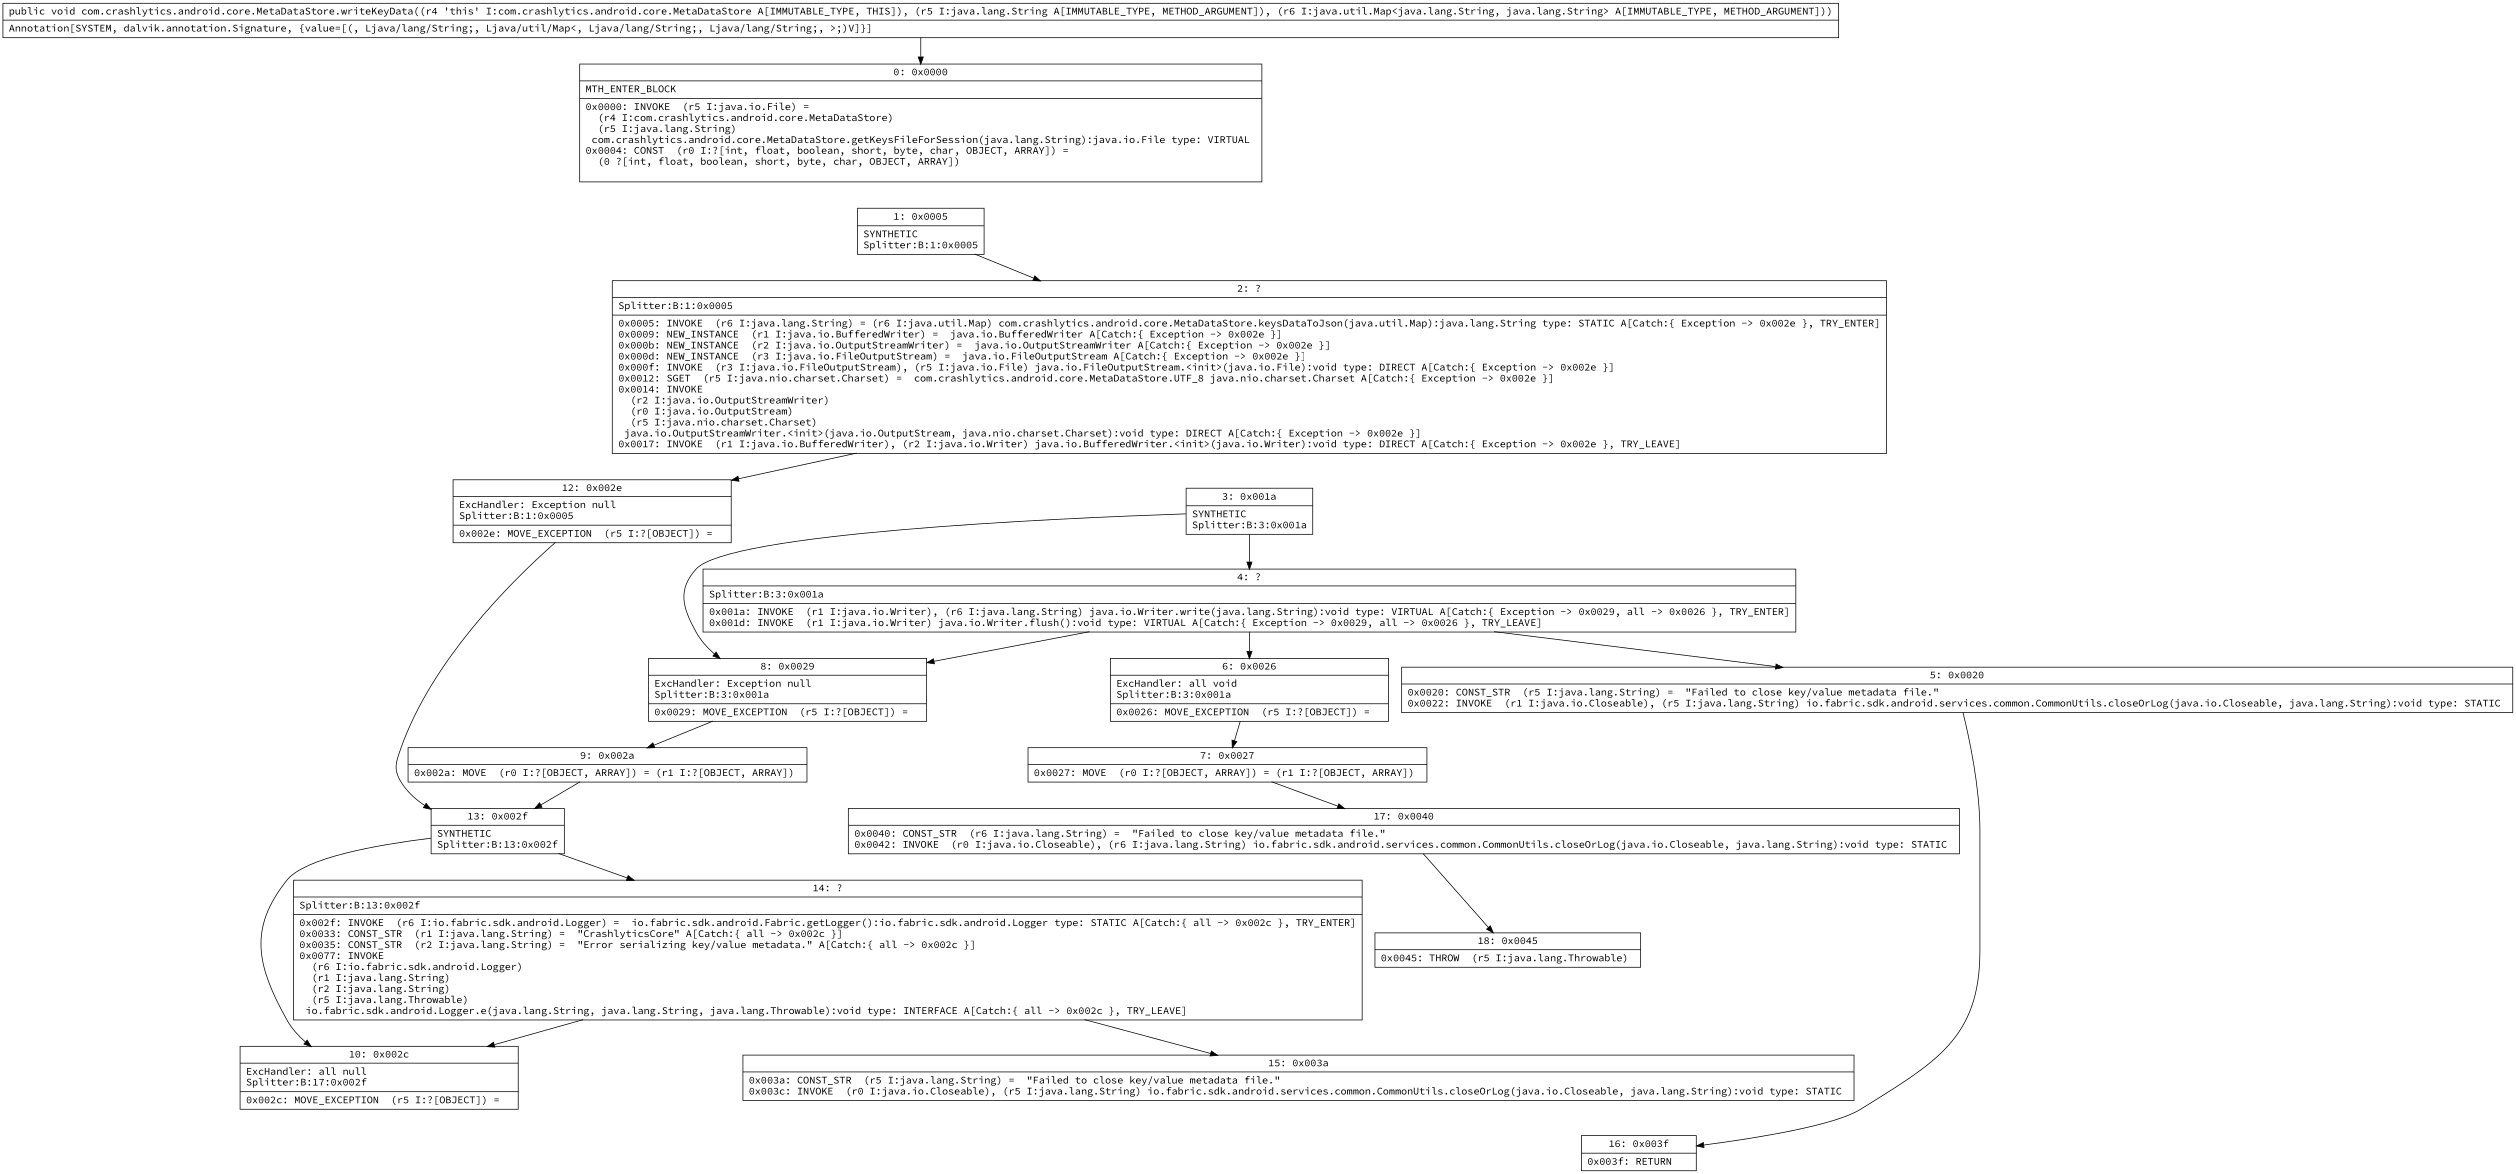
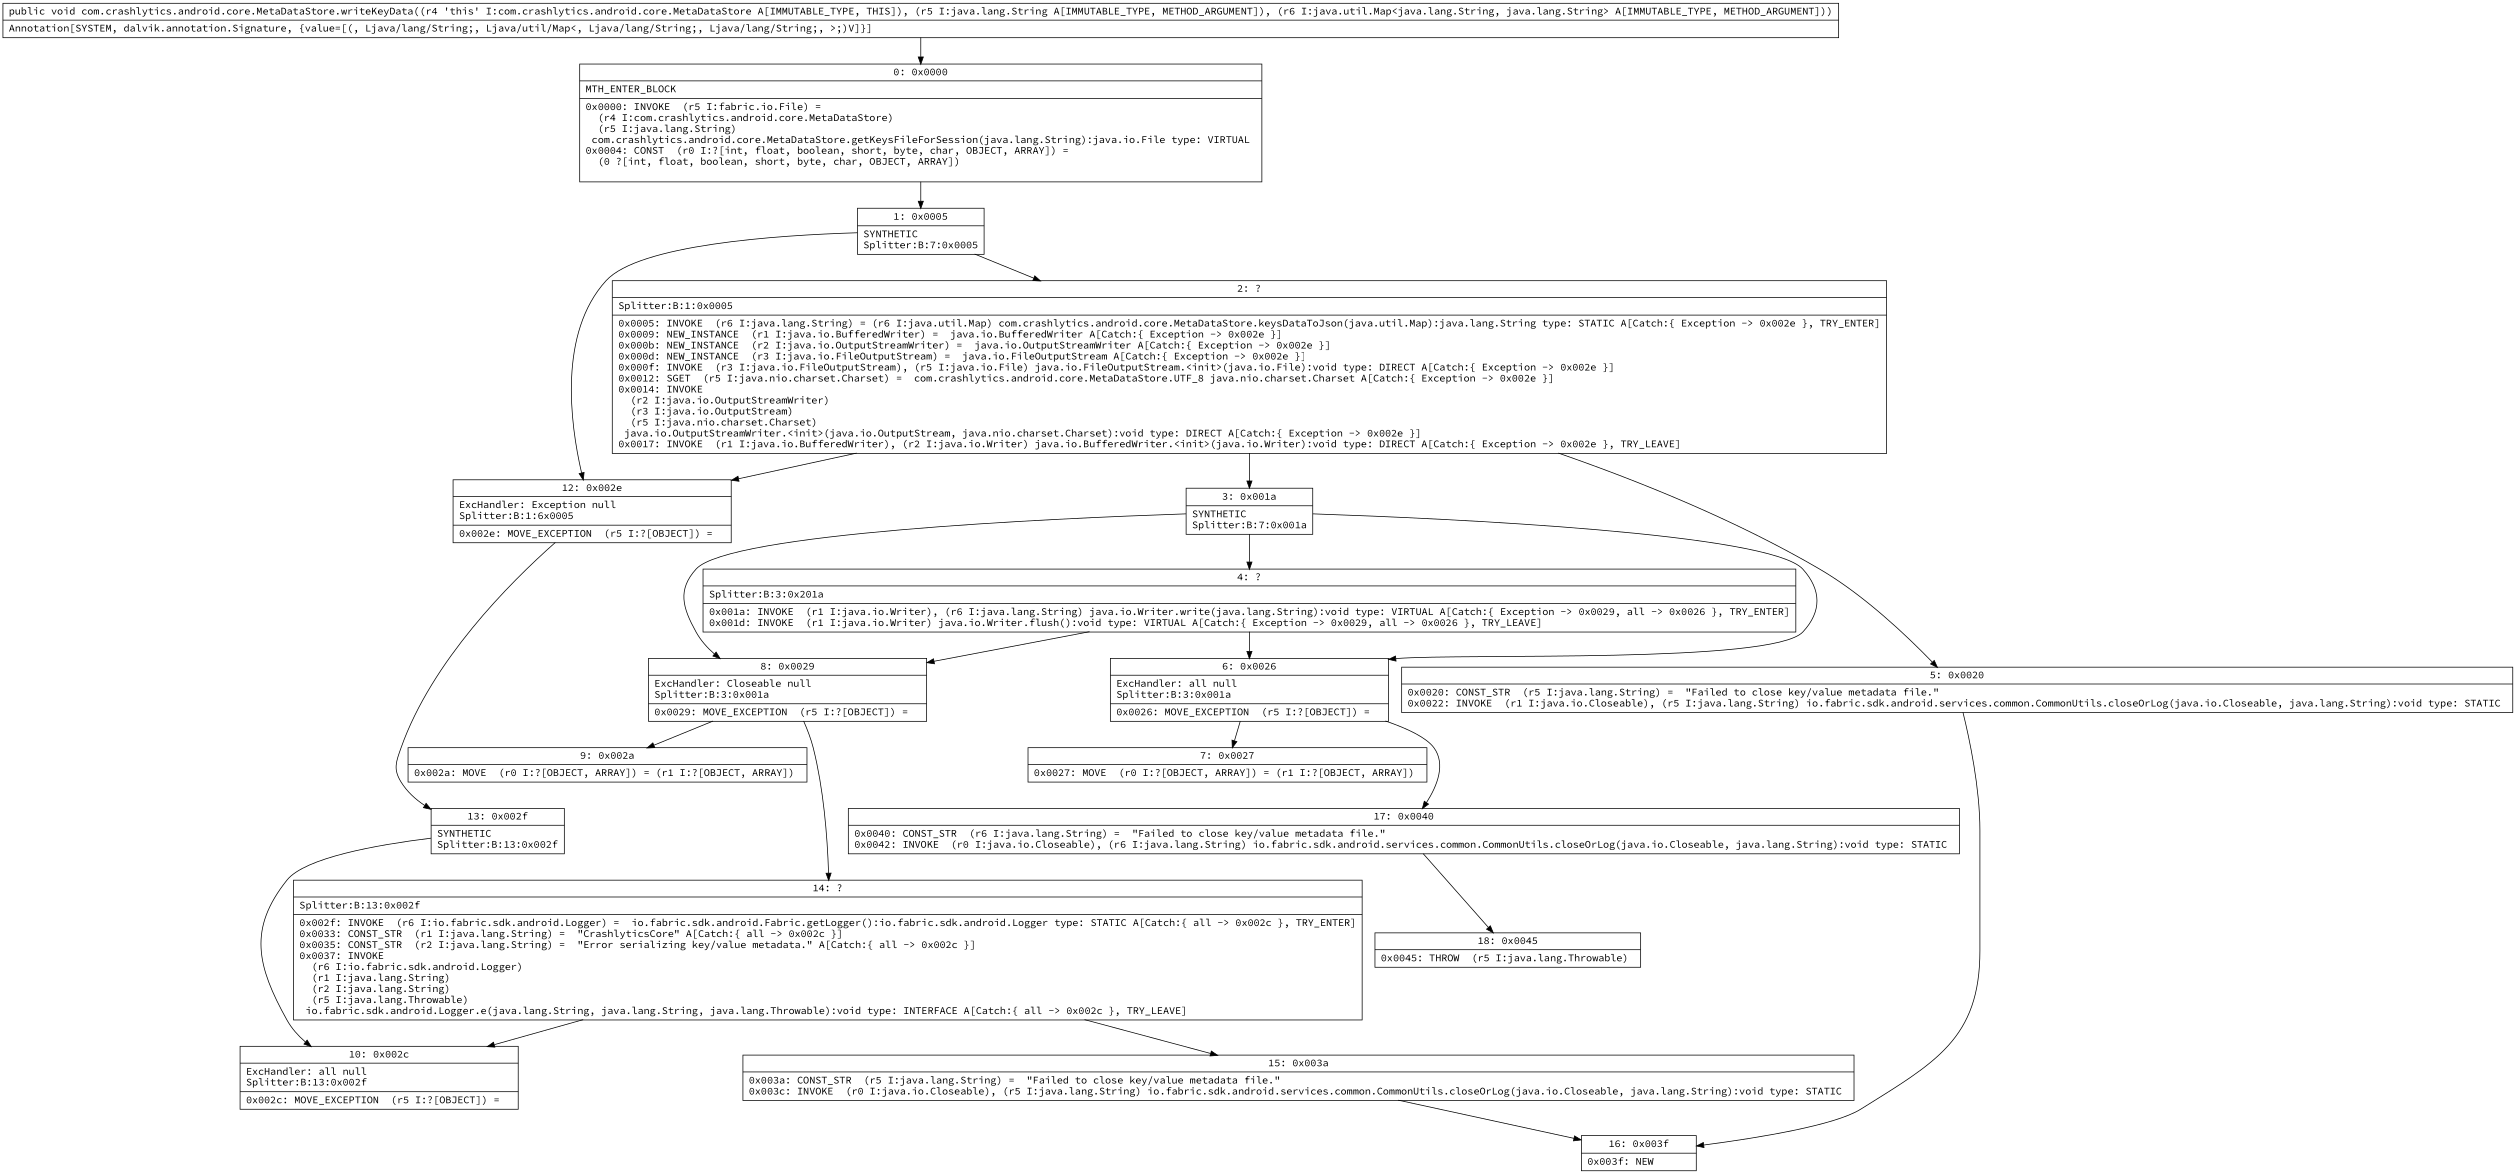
(700, 107) -> (707, 107)
none -> (921, 191)
(921, 245) -> (921, 245)
none -> (631, 265)
(706, 411) -> (706, 411)
none -> (1249, 467)
(516, 516) -> (516, 516)
(1249, 525) -> (1249, 525)
none -> (1796, 566)
(766, 594) -> (766, 594)
(1635, 649) -> (1758, 536)
(733, 684) -> (733, 684)
(1177, 684) -> (1177, 684)
(561, 793) -> none
(1305, 794) -> (1435, 749)
(593, 866) -> (822, 796)
(348, 956) -> (348, 956)
(307, 1083) -> (307, 1083)
none -> (1486, 1119)
(1639, 1162) -> (1630, 1162)
